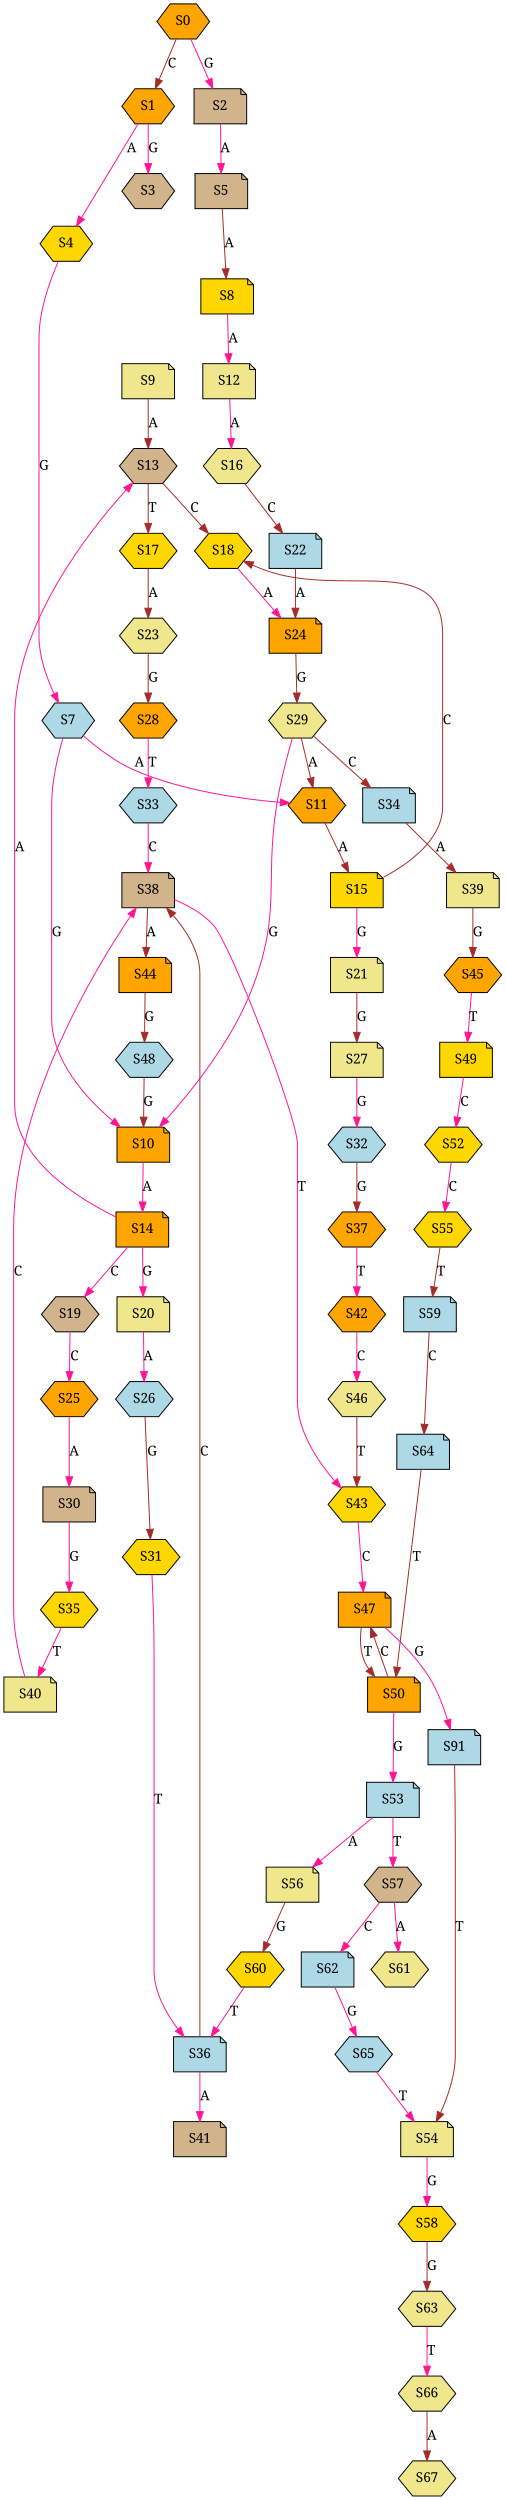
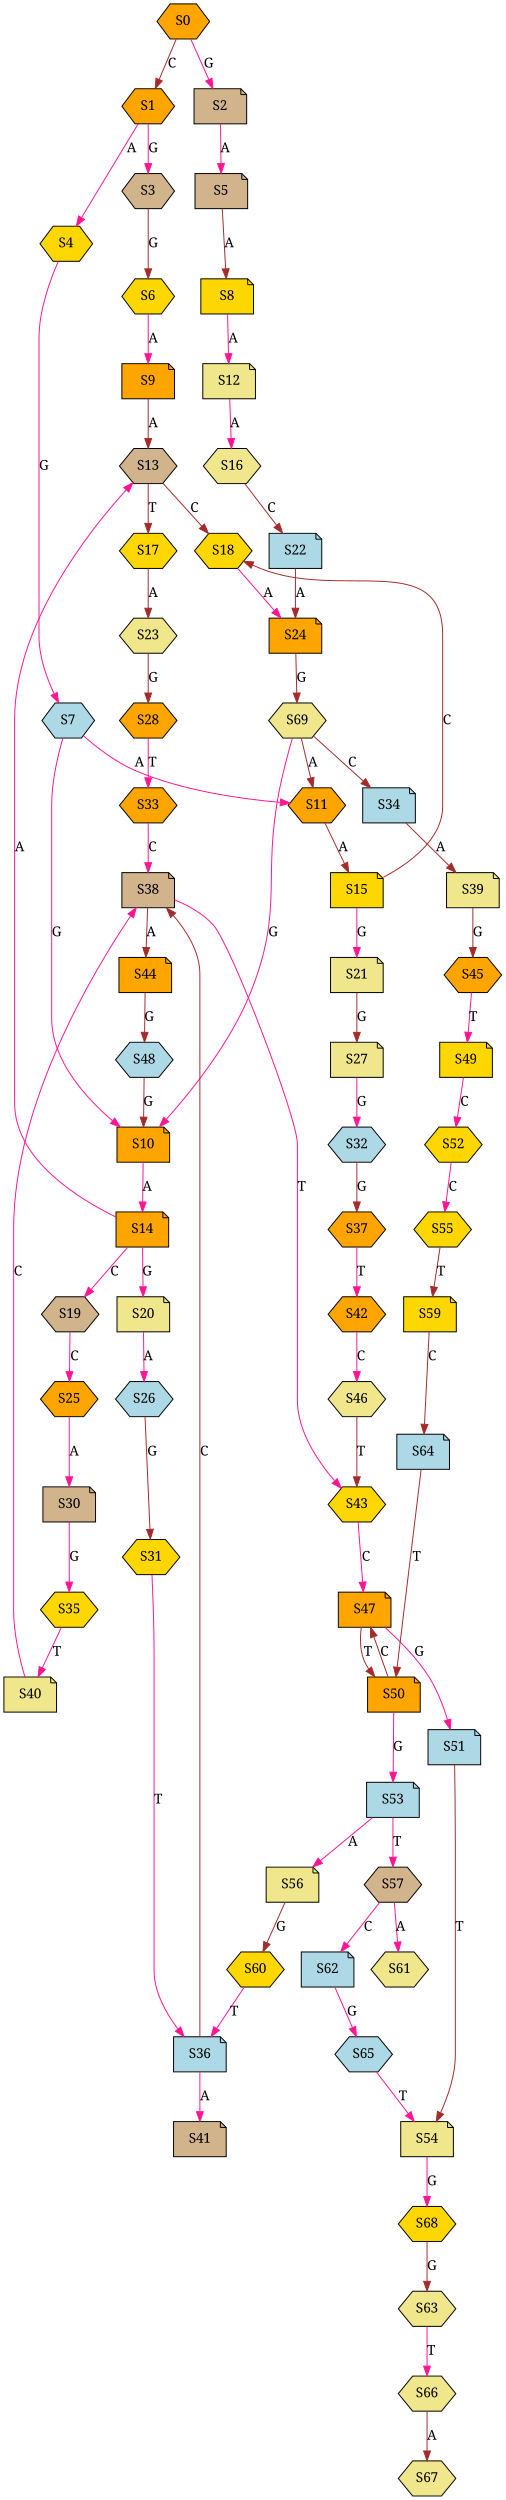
none -> (148, 296)
(148, 381) -> (148, 381)
(297, 721) -> (297, 721)
(148, 805) -> (148, 805)
(430, 1314) -> (430, 1314)
(454, 1747) -> (454, 1747)
(427, 2224) -> (427, 2224)
